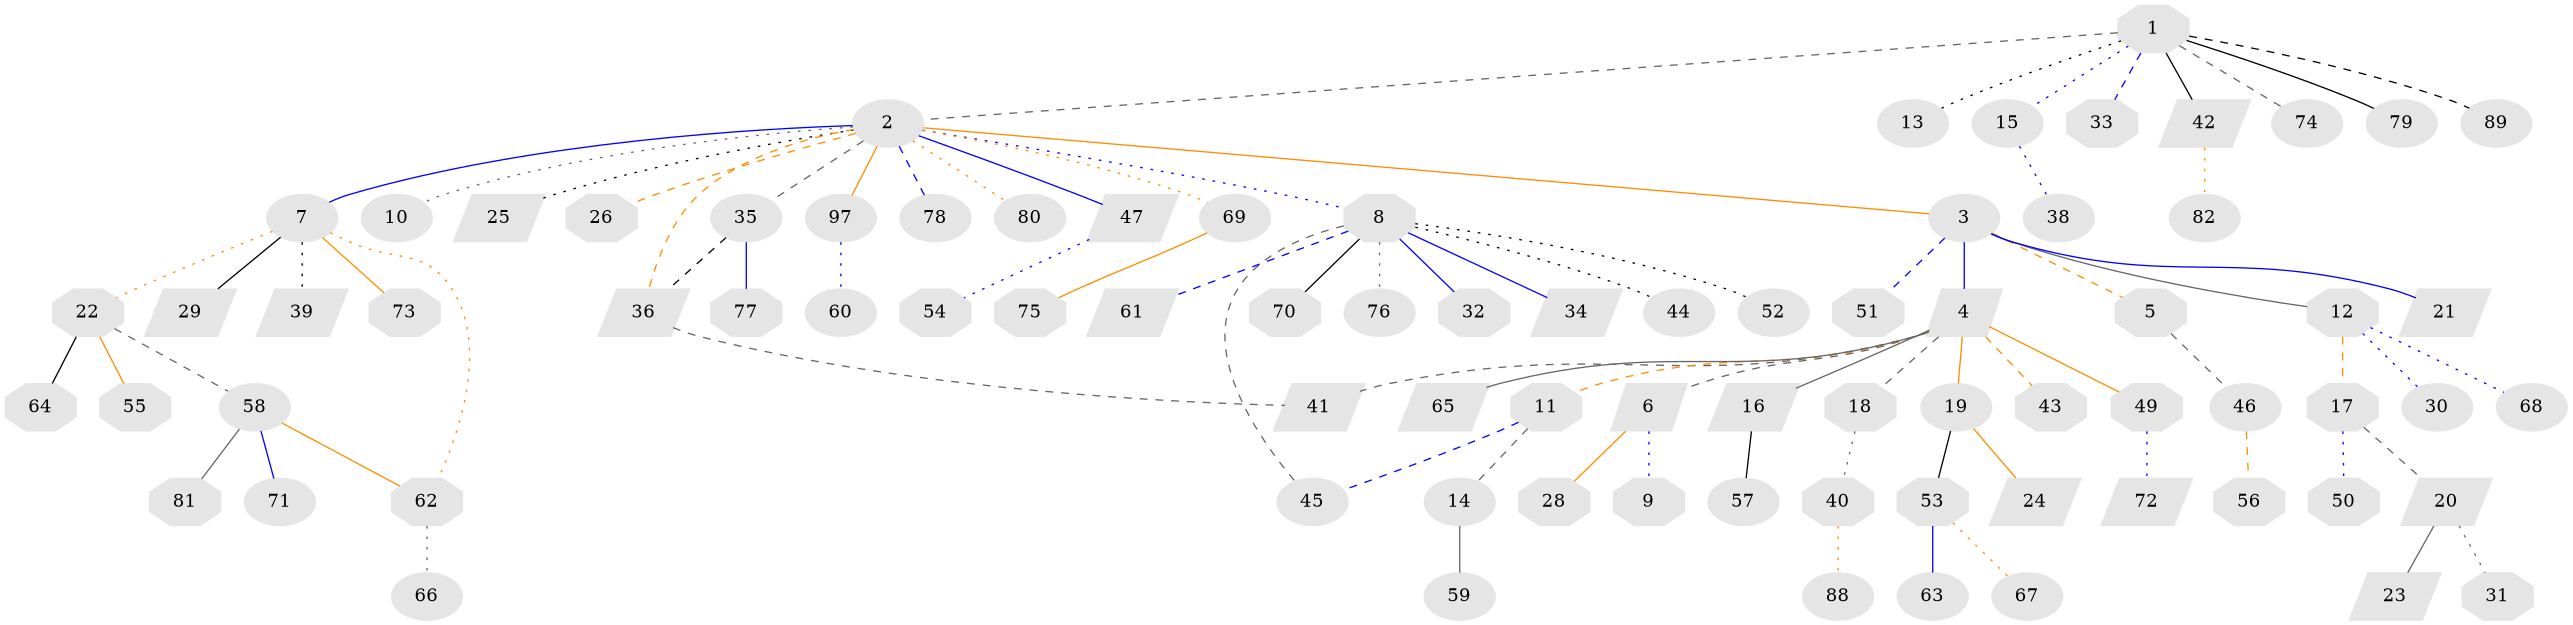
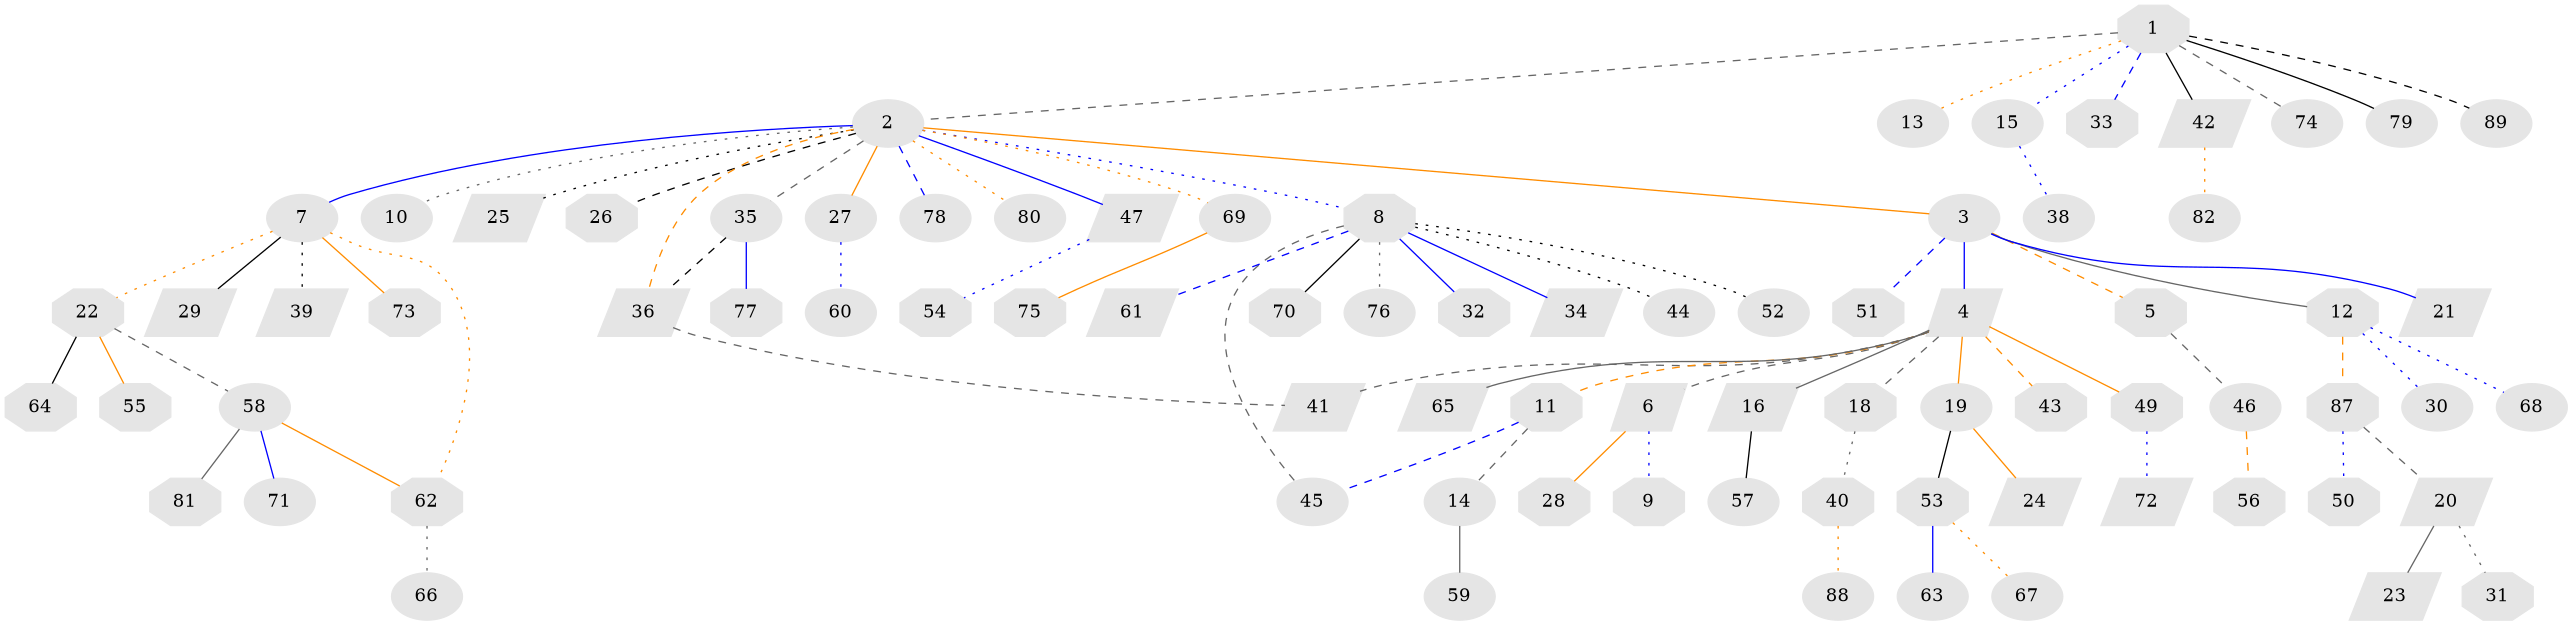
(2030, 73) -> (2030, 73)
(703, 178) -> (703, 178)
(841, 218) -> (841, 218)
(2343, 407) -> (2343, 407)
